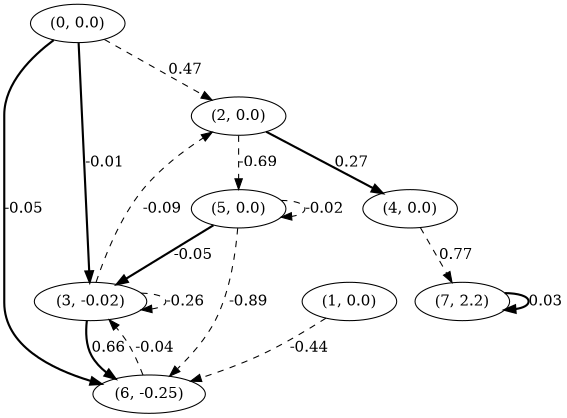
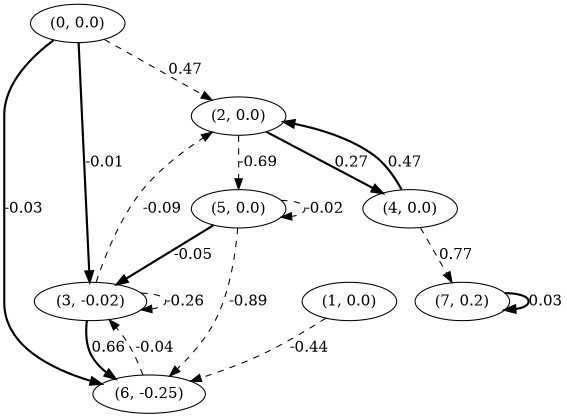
none -> (356, 144)
(24, 209) -> (24, 209)
(462, 301) -> (462, 301)
